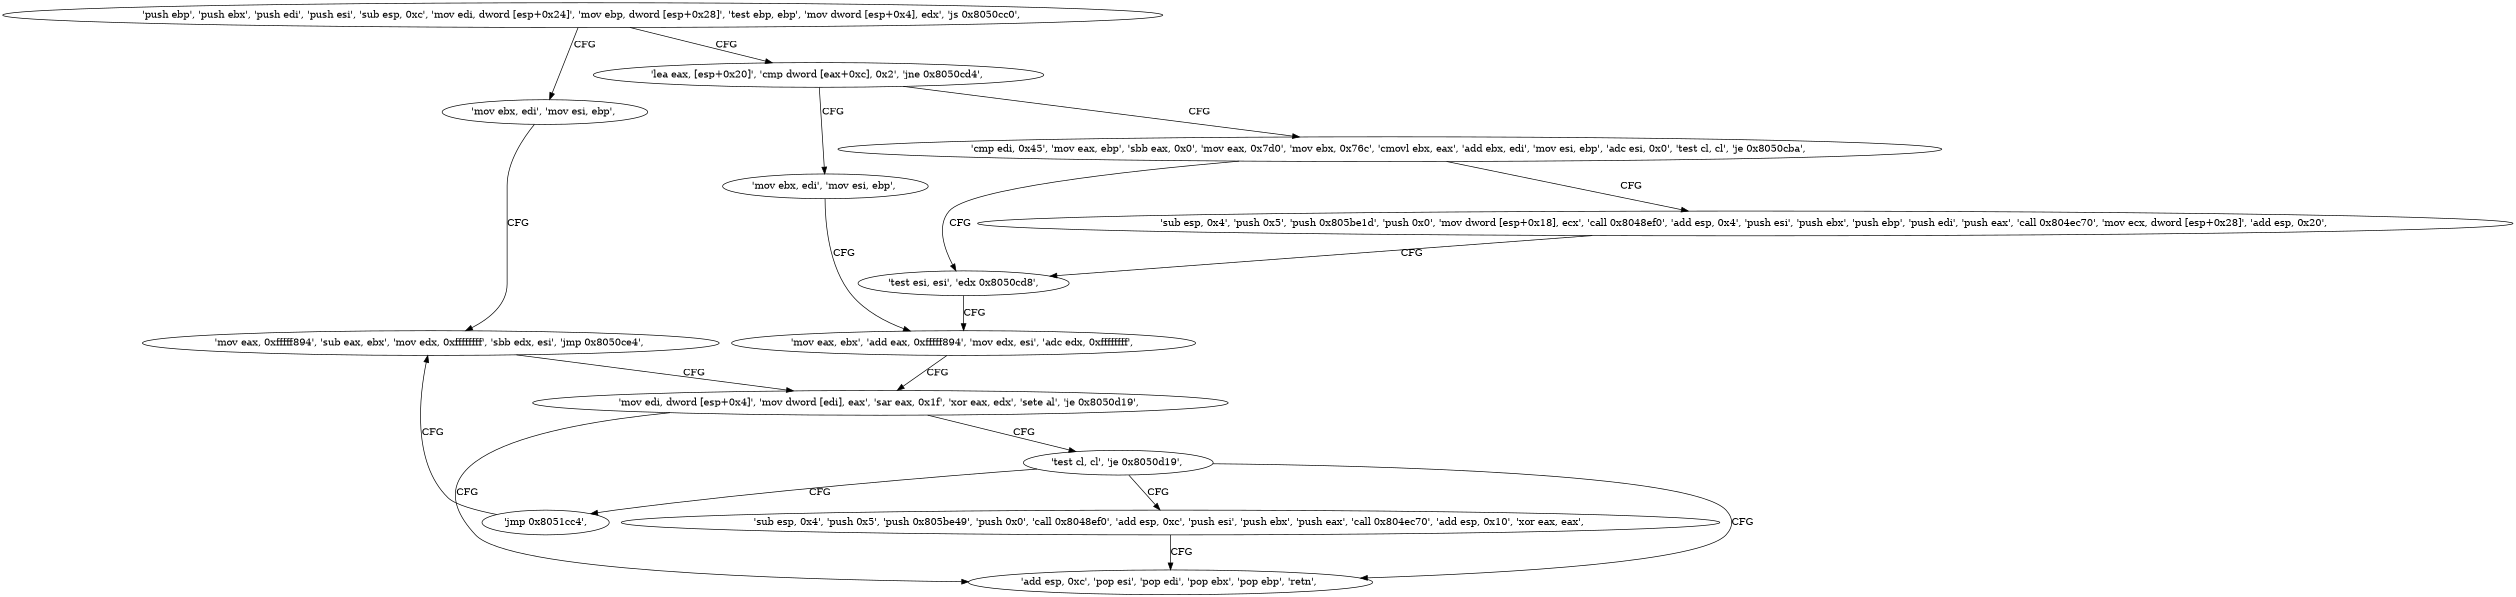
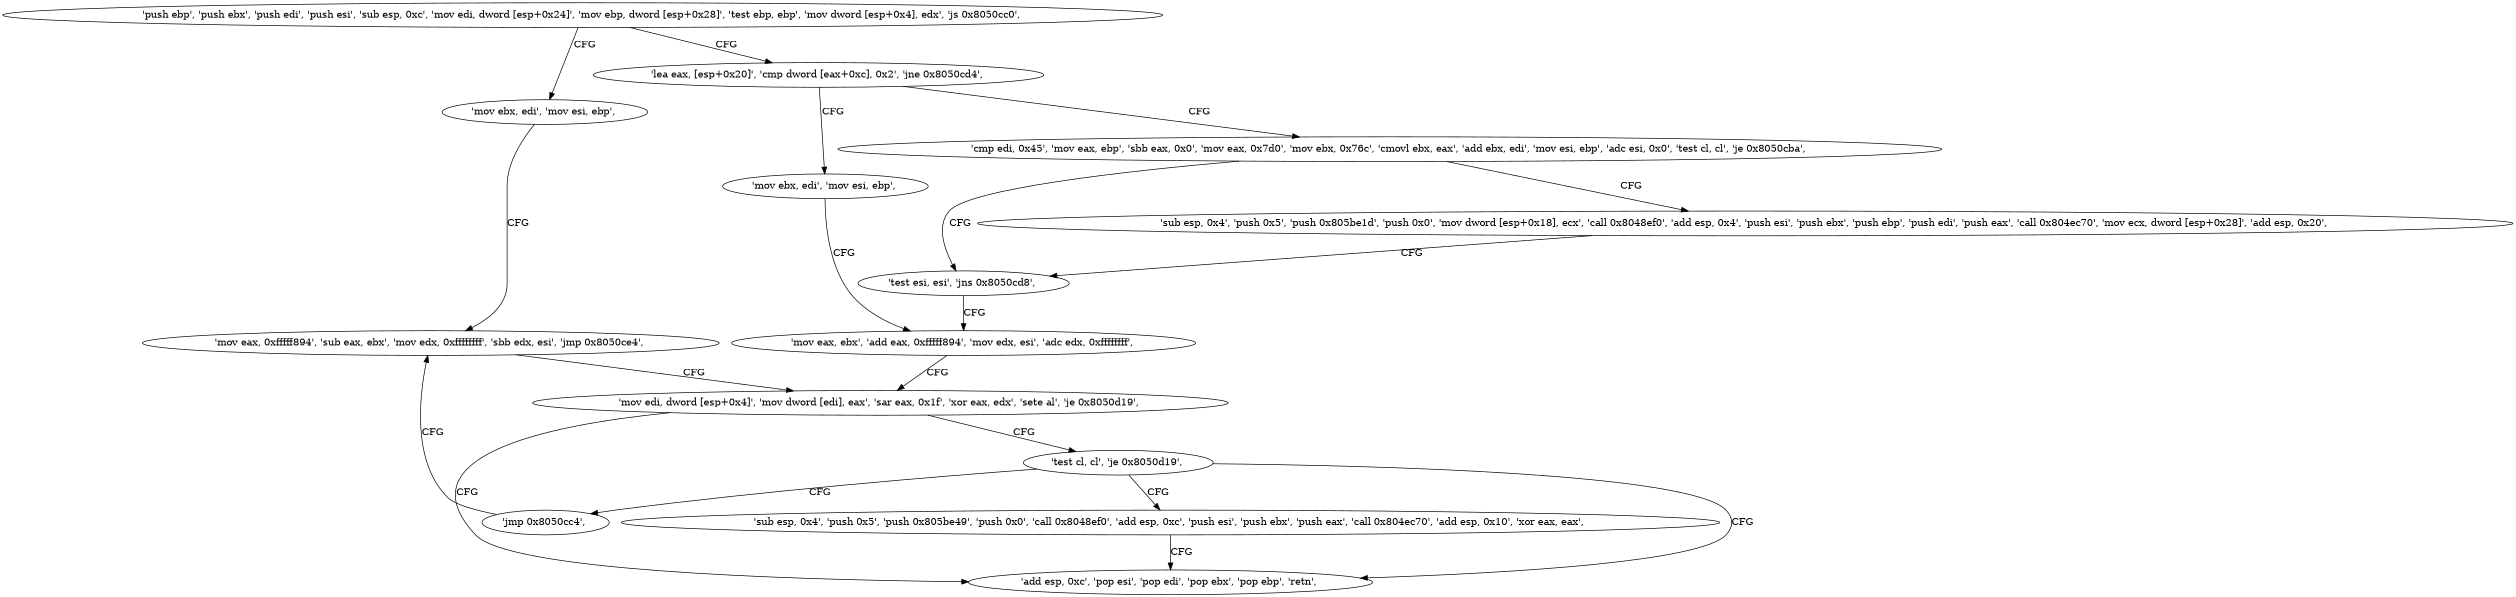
(964, 283) -> (964, 283)
(546, 522) -> (546, 522)
